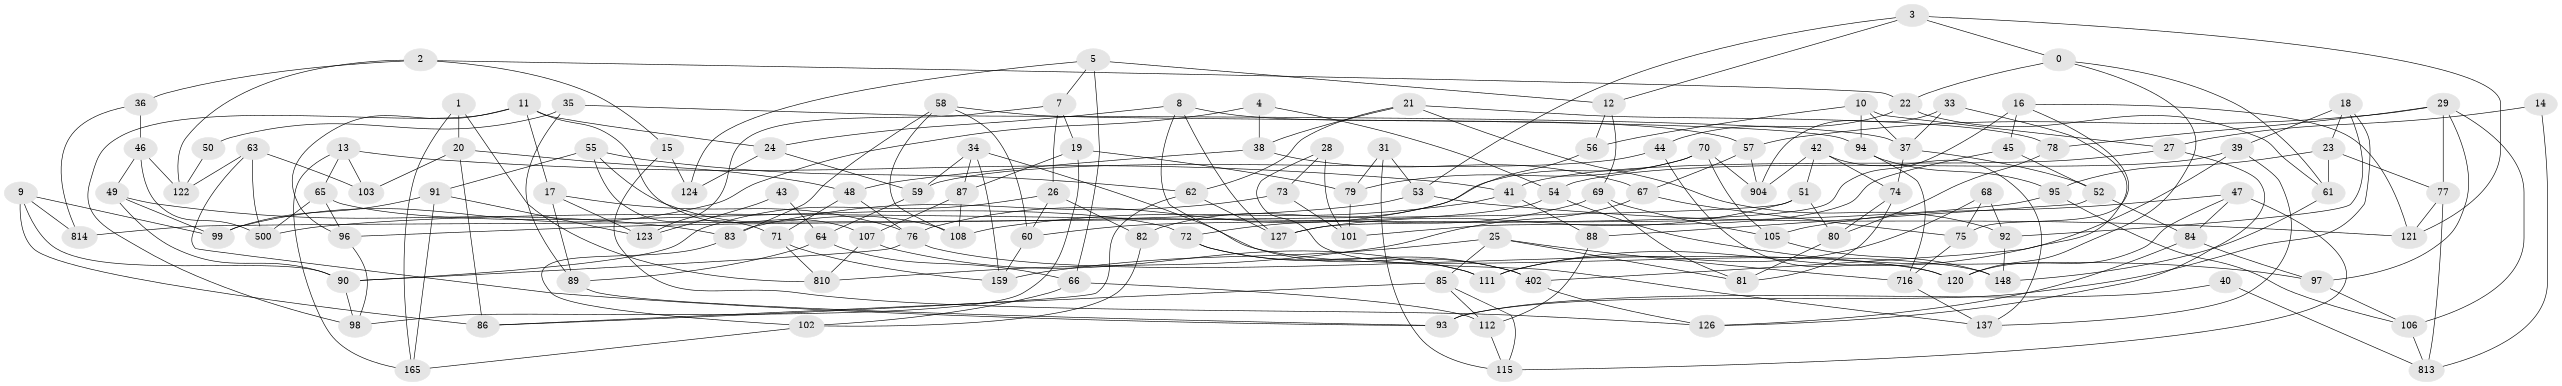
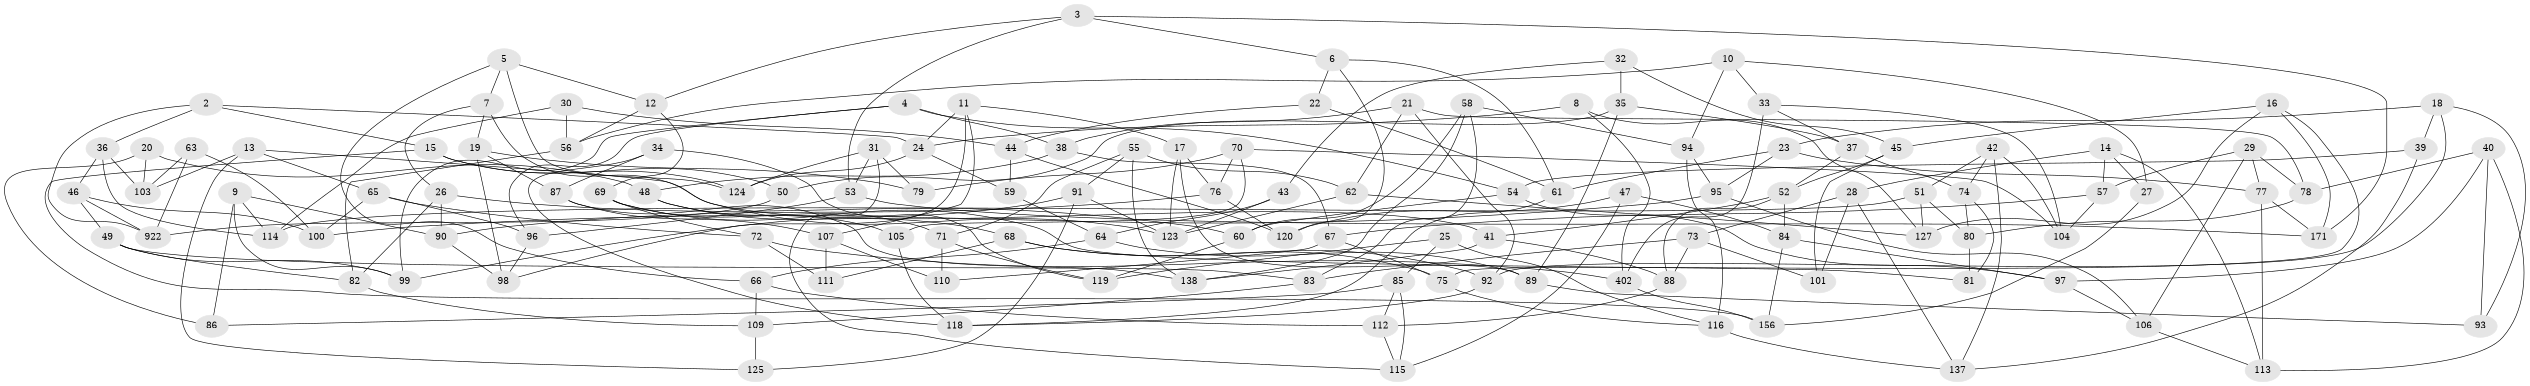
none -> (1621, 60)
(2059, 60) -> (1332, 60)
(1166, 74) -> (548, 120)
(459, 104) -> none
none -> (566, 104)
(1466, 121) -> (2104, 171)
(332, 131) -> (636, 137)
(1888, 131) -> (1746, 82)
(1837, 163) -> (1638, 220)
none -> (804, 168)
none -> (121, 169)
none -> (1973, 169)
none -> (607, 171)
none -> (2397, 171)
(945, 172) -> none
(181, 193) -> (153, 237)
(1759, 193) -> (2062, 237)
(2091, 206) -> none
(881, 215) -> (826, 219)
(1350, 215) -> none
(2450, 234) -> (2301, 268)
(80, 237) -> (270, 237)
(263, 237) -> (317, 237)
(958, 237) -> (1189, 282)
(2409, 237) -> (2319, 237)
(1966, 259) -> none
none -> (1681, 260)
(216, 261) -> (229, 266)
(1645, 264) -> none
(822, 282) -> (942, 282)
(1000, 282) -> (1100, 282)
(1905, 282) -> (1716, 326)
(2003, 282) -> (955, 326)
(588, 295) -> none
(867, 309) -> (1261, 215)
(807, 326) -> (756, 326)
(1707, 326) -> (1767, 326)
(413, 371) -> (756, 371)
(2427, 371) -> (2263, 371)
